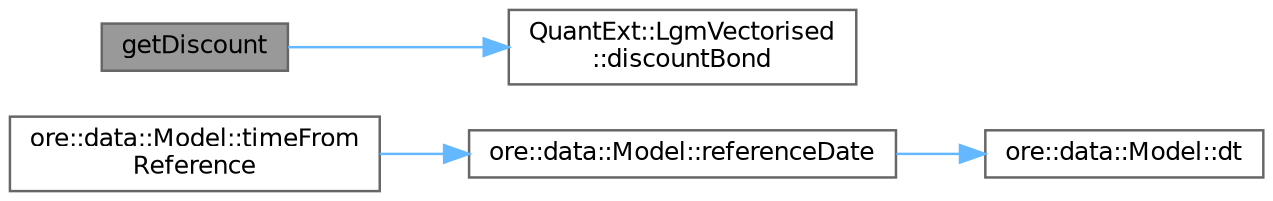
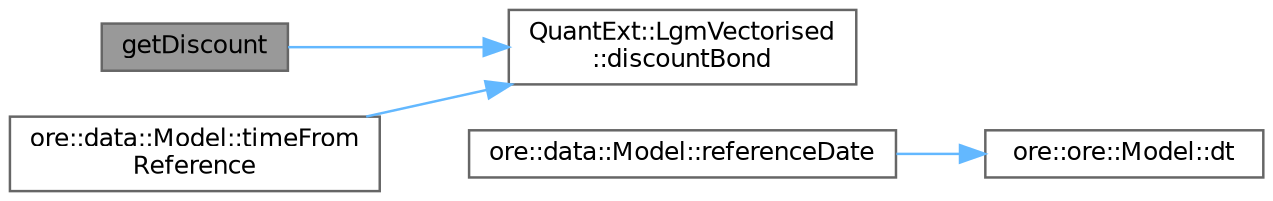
(412, 154) -> (426, 103)
(1124, 154) -> (1124, 154)
